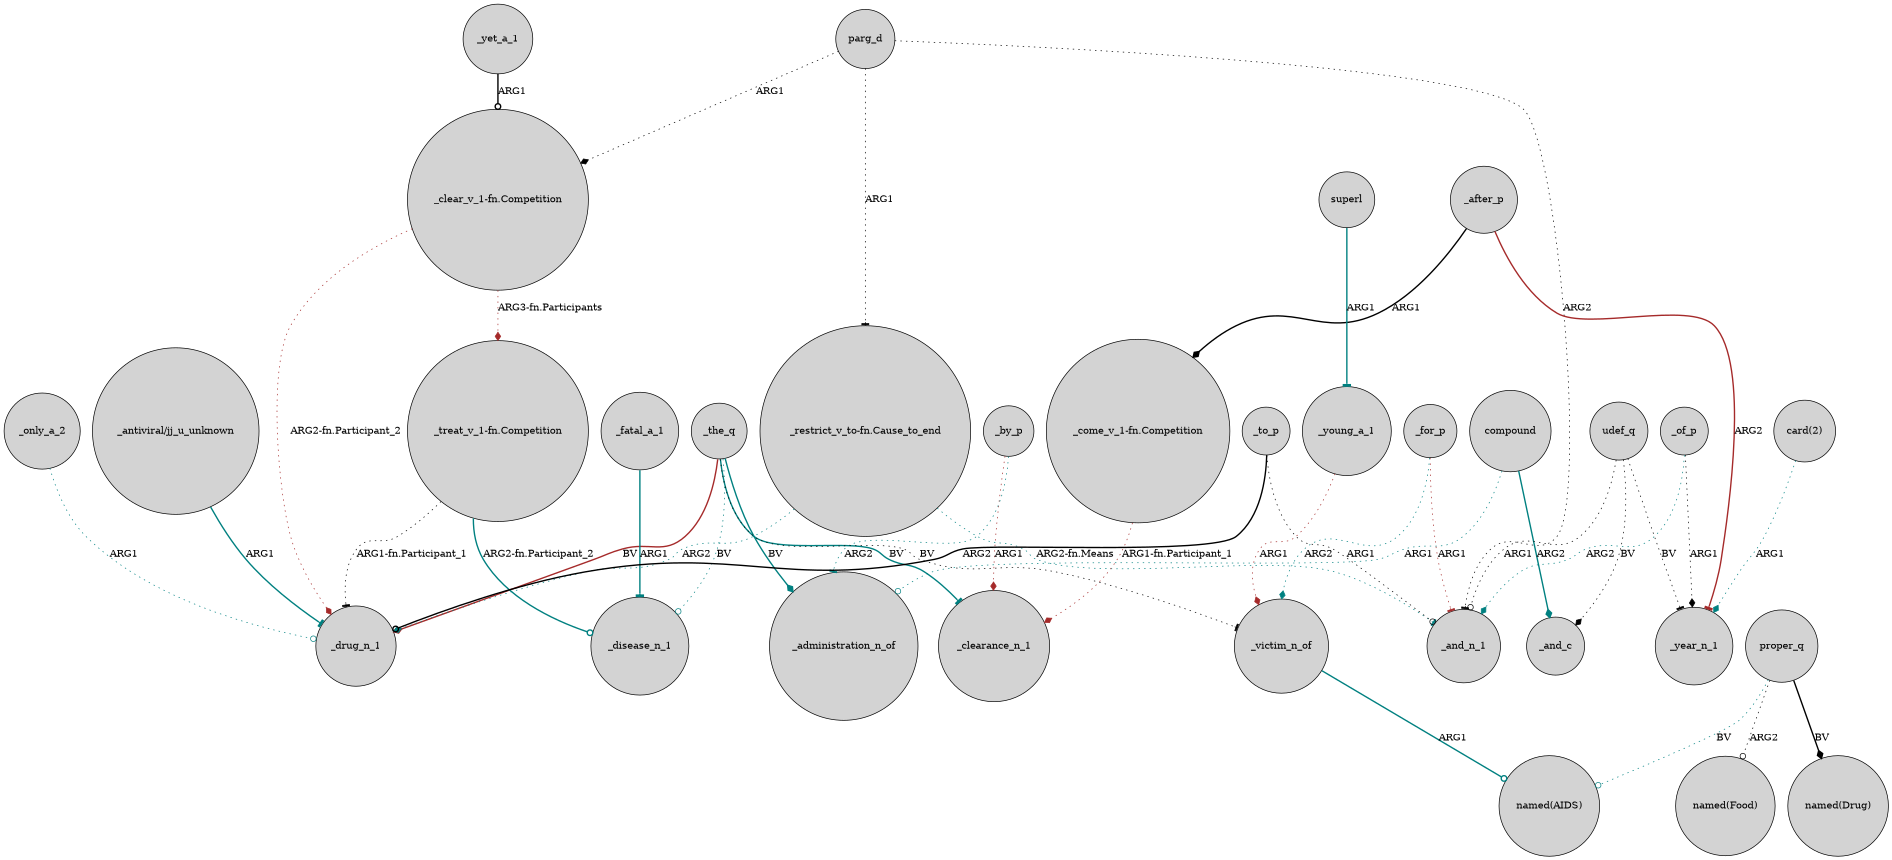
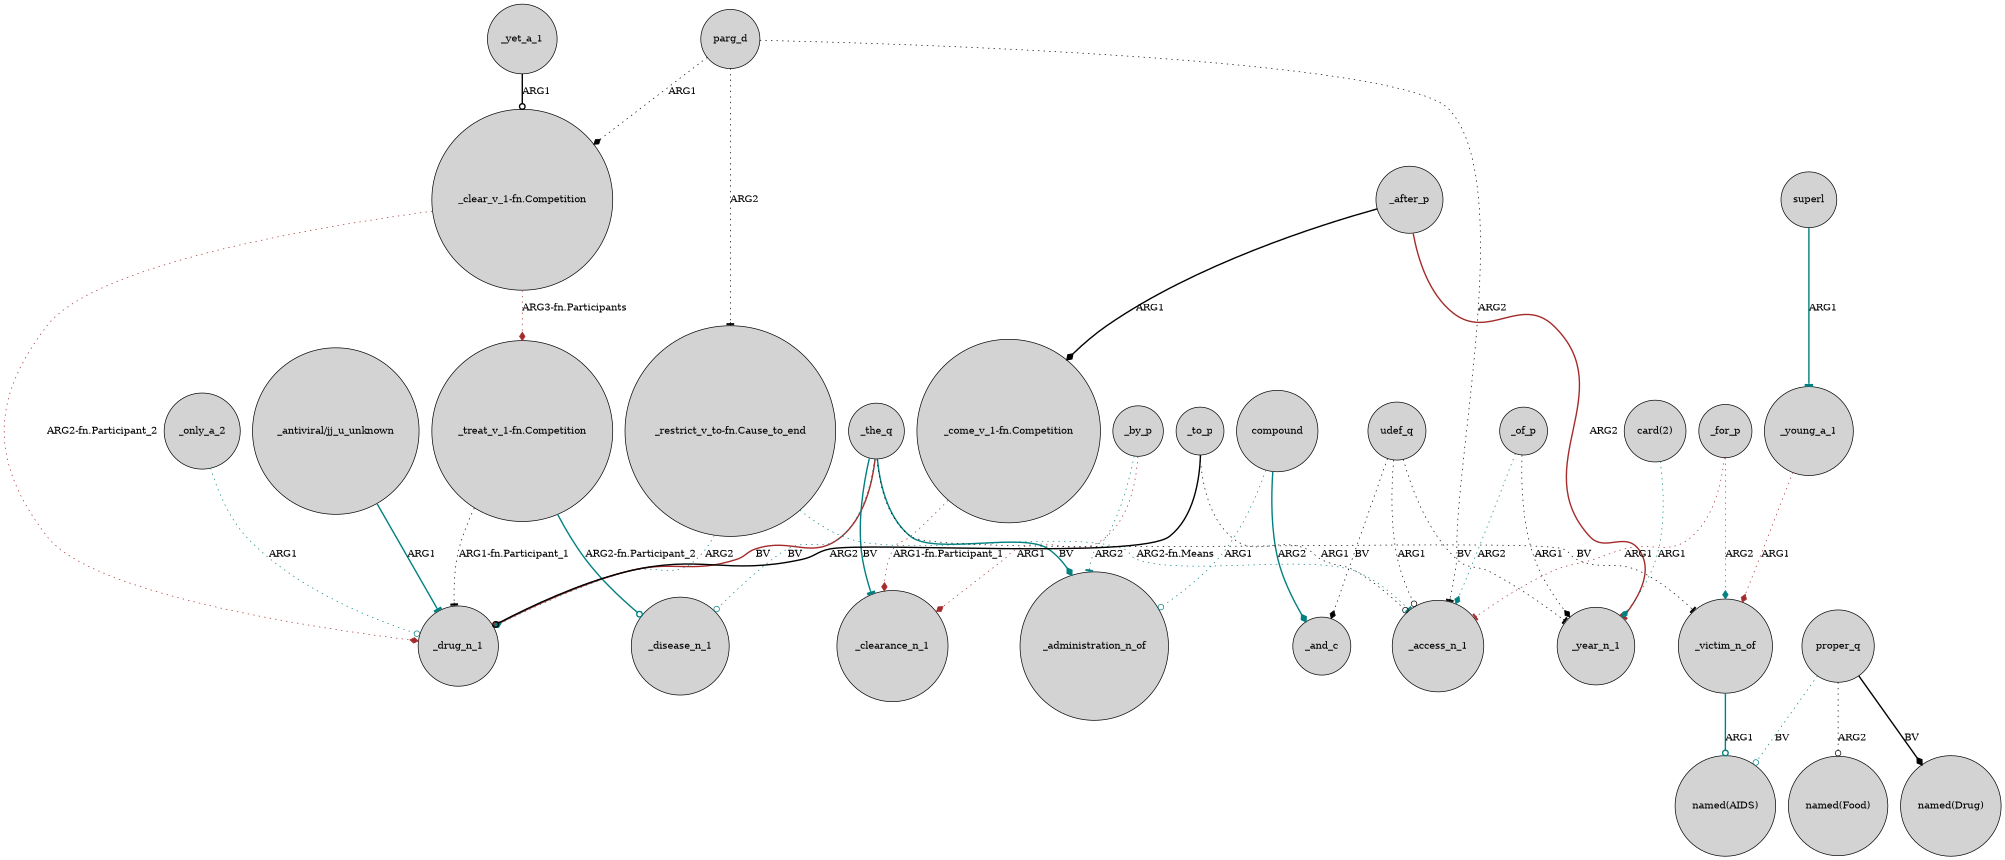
(880, 200) -> (745, 200)
(640, 431) -> none
(1464, 646) -> (1438, 646)
